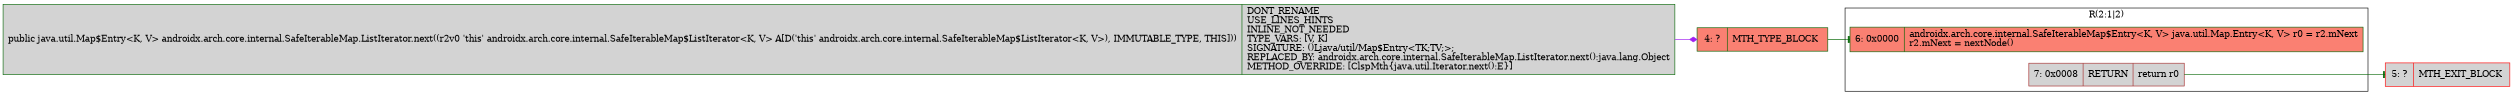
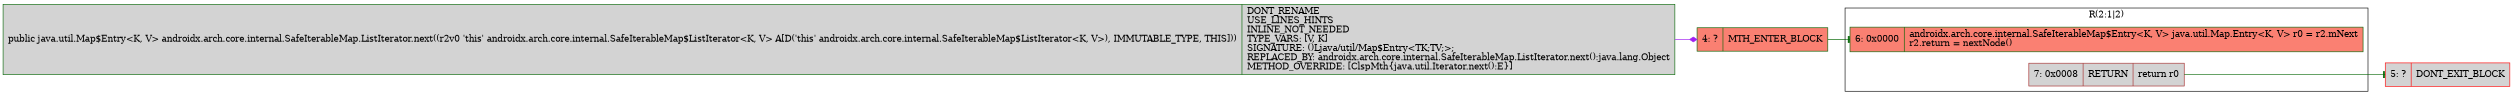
(1775, 39) -> (1775, 39)
(1961, 44) -> (1961, 44)
(2460, 74) -> (2460, 74)
